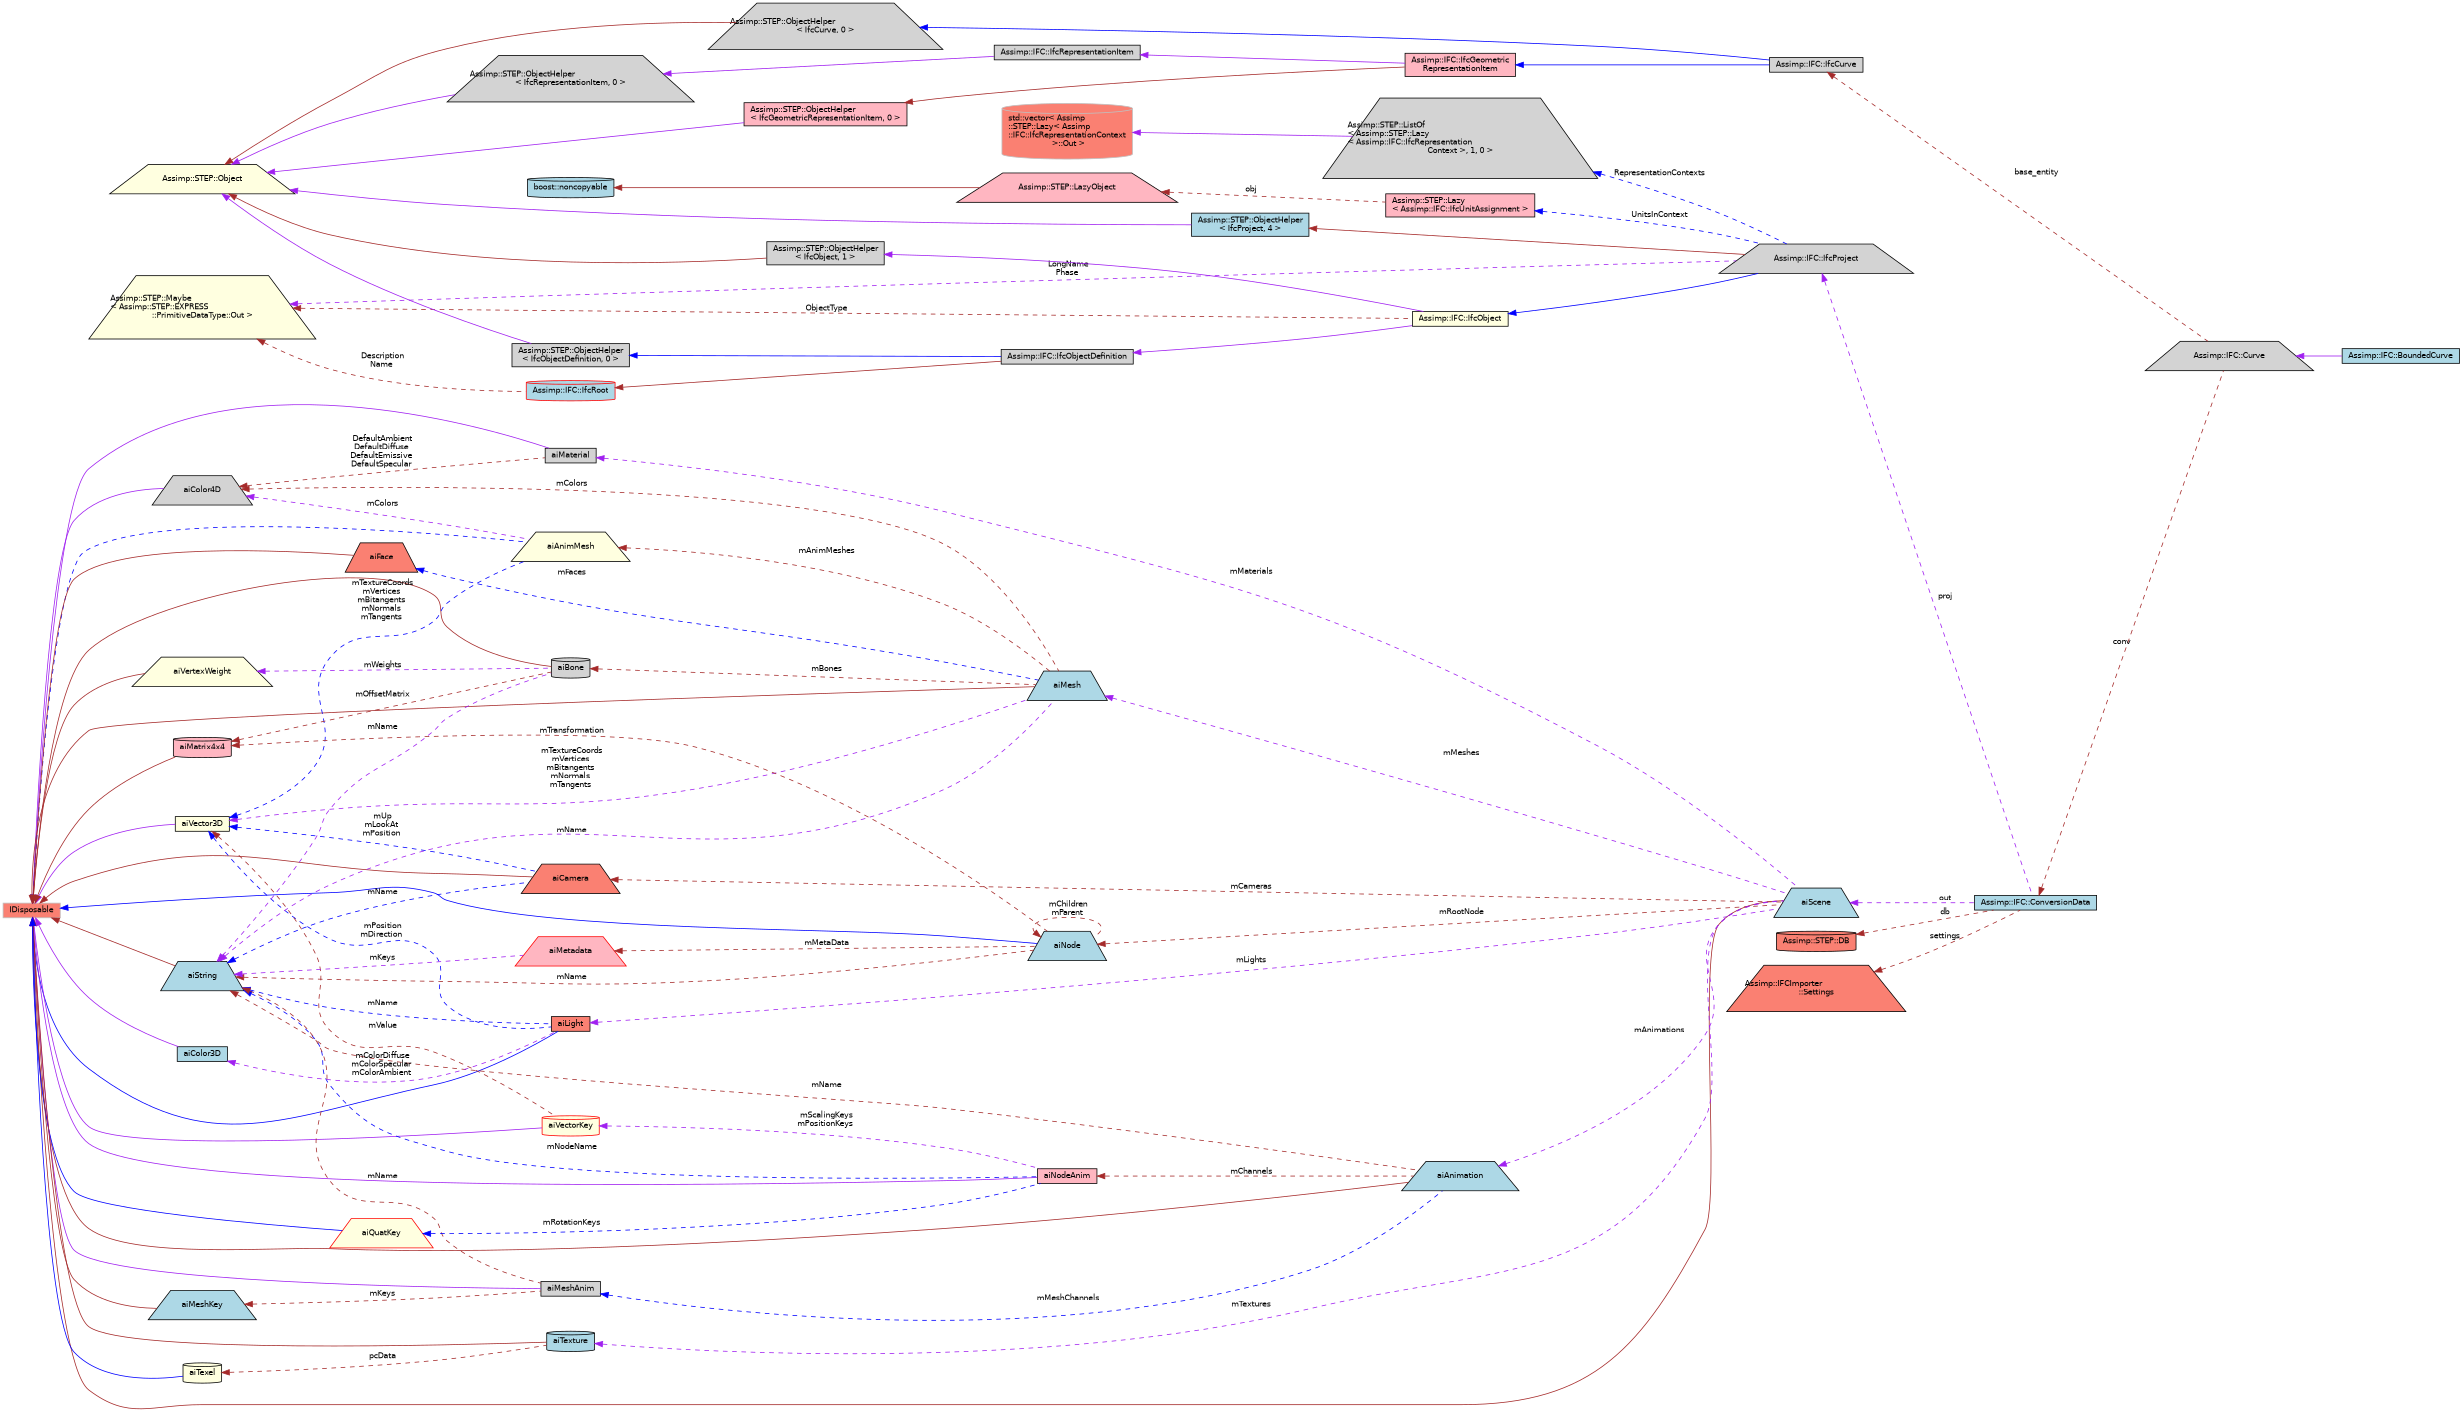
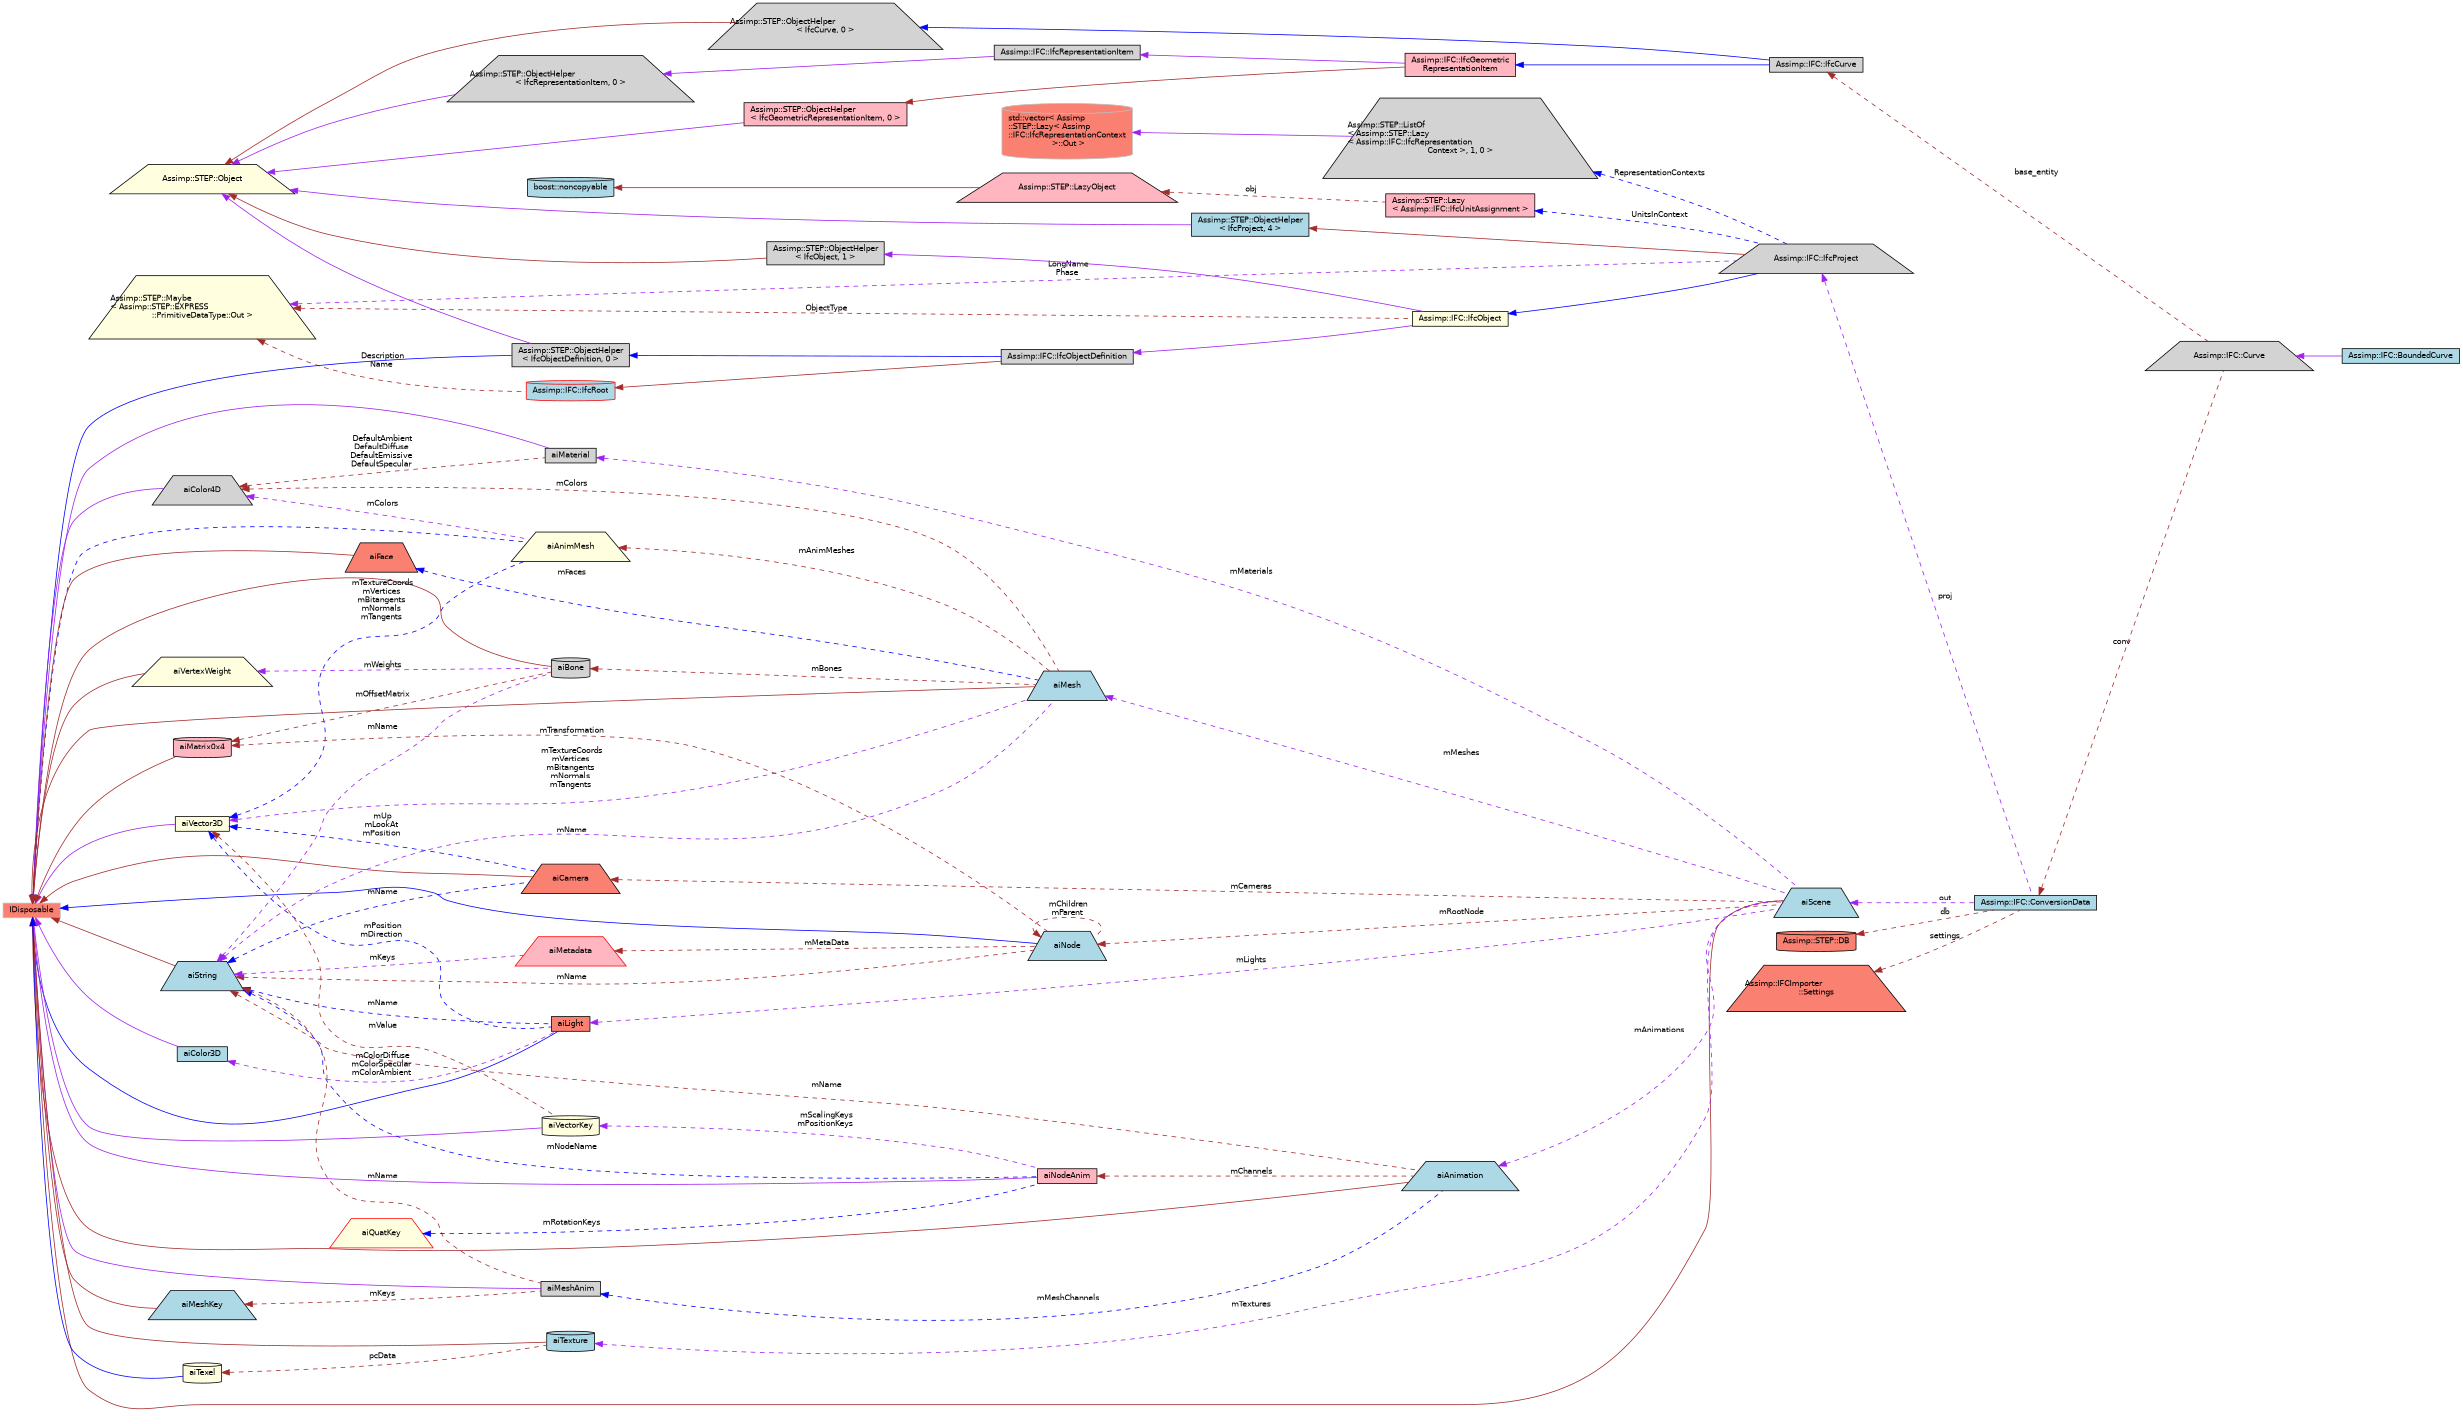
(202, 747) -> (202, 747)
(571, 1126) -> (571, 1126)
(74, 1191) -> (81, 445)
